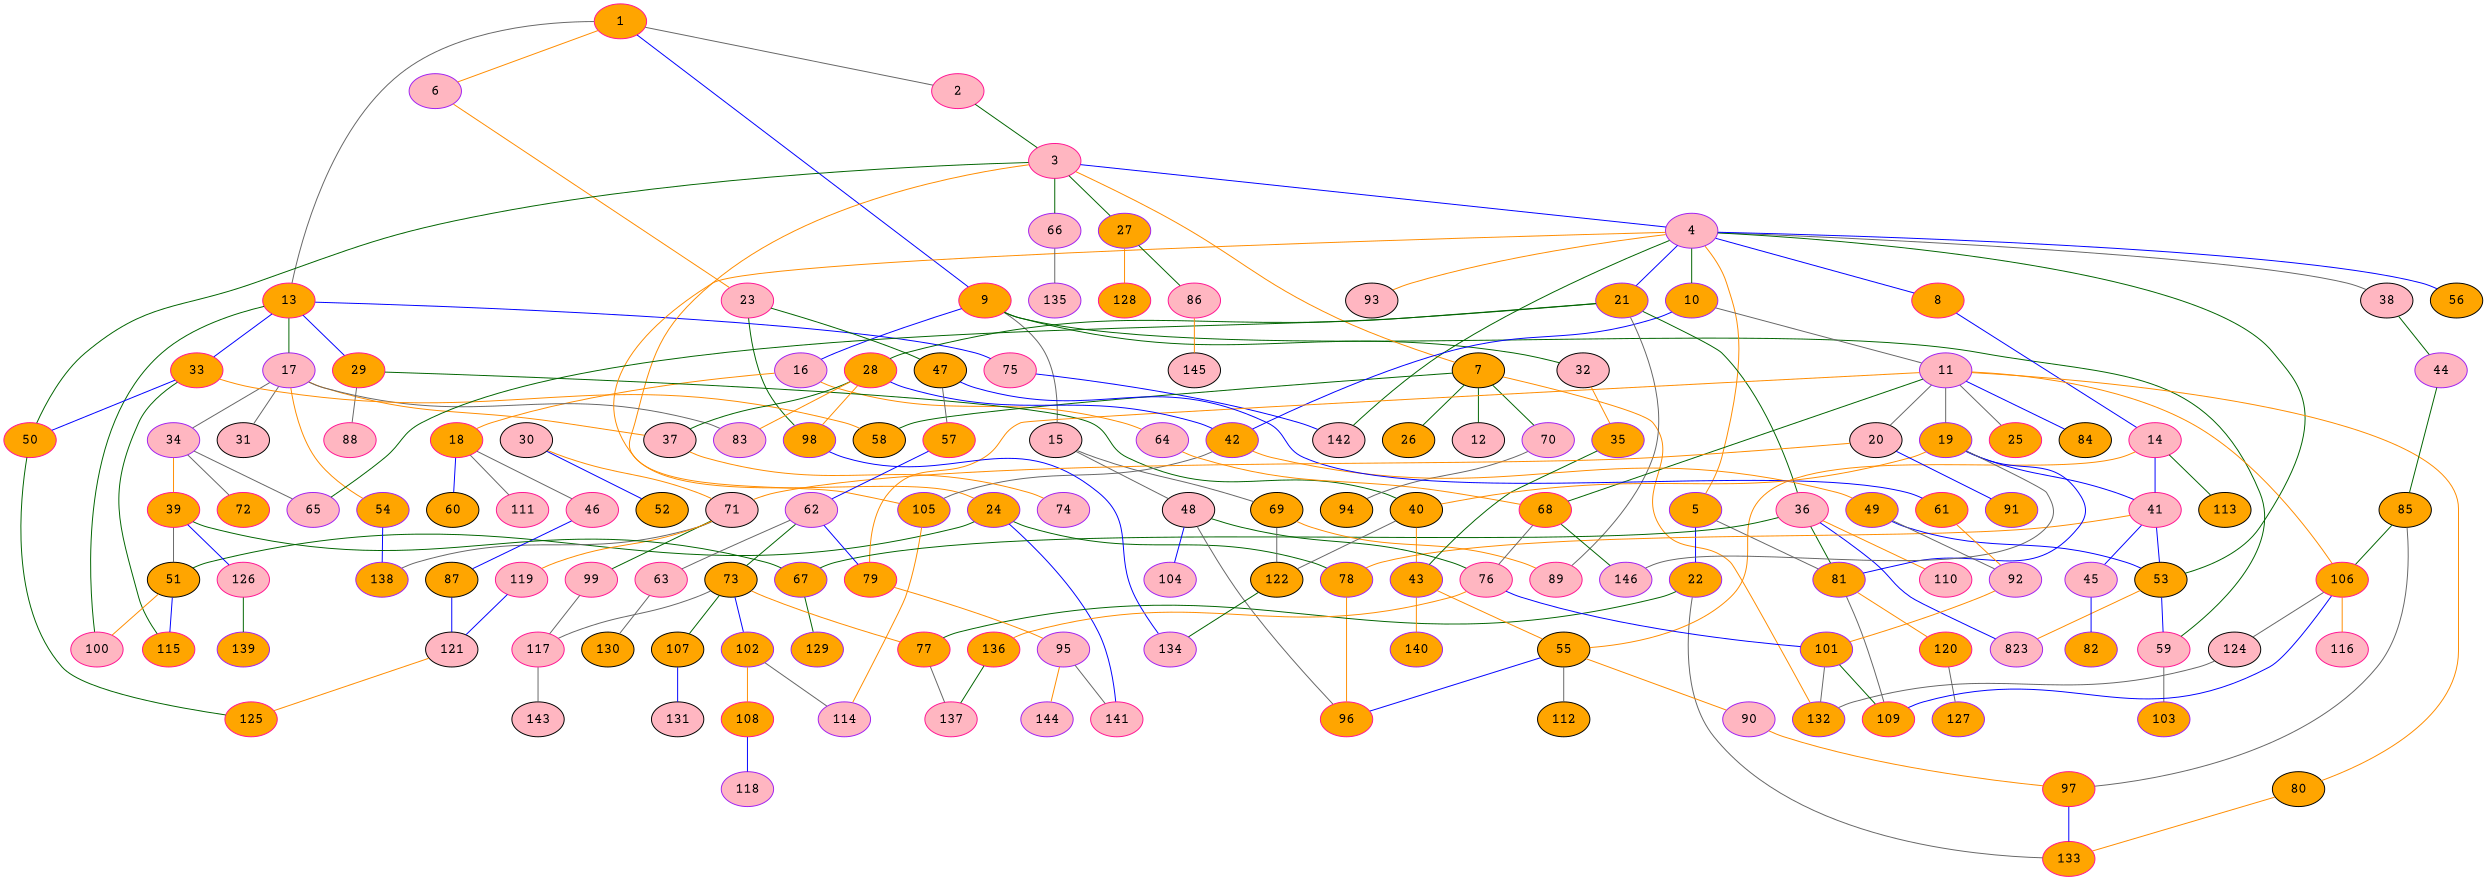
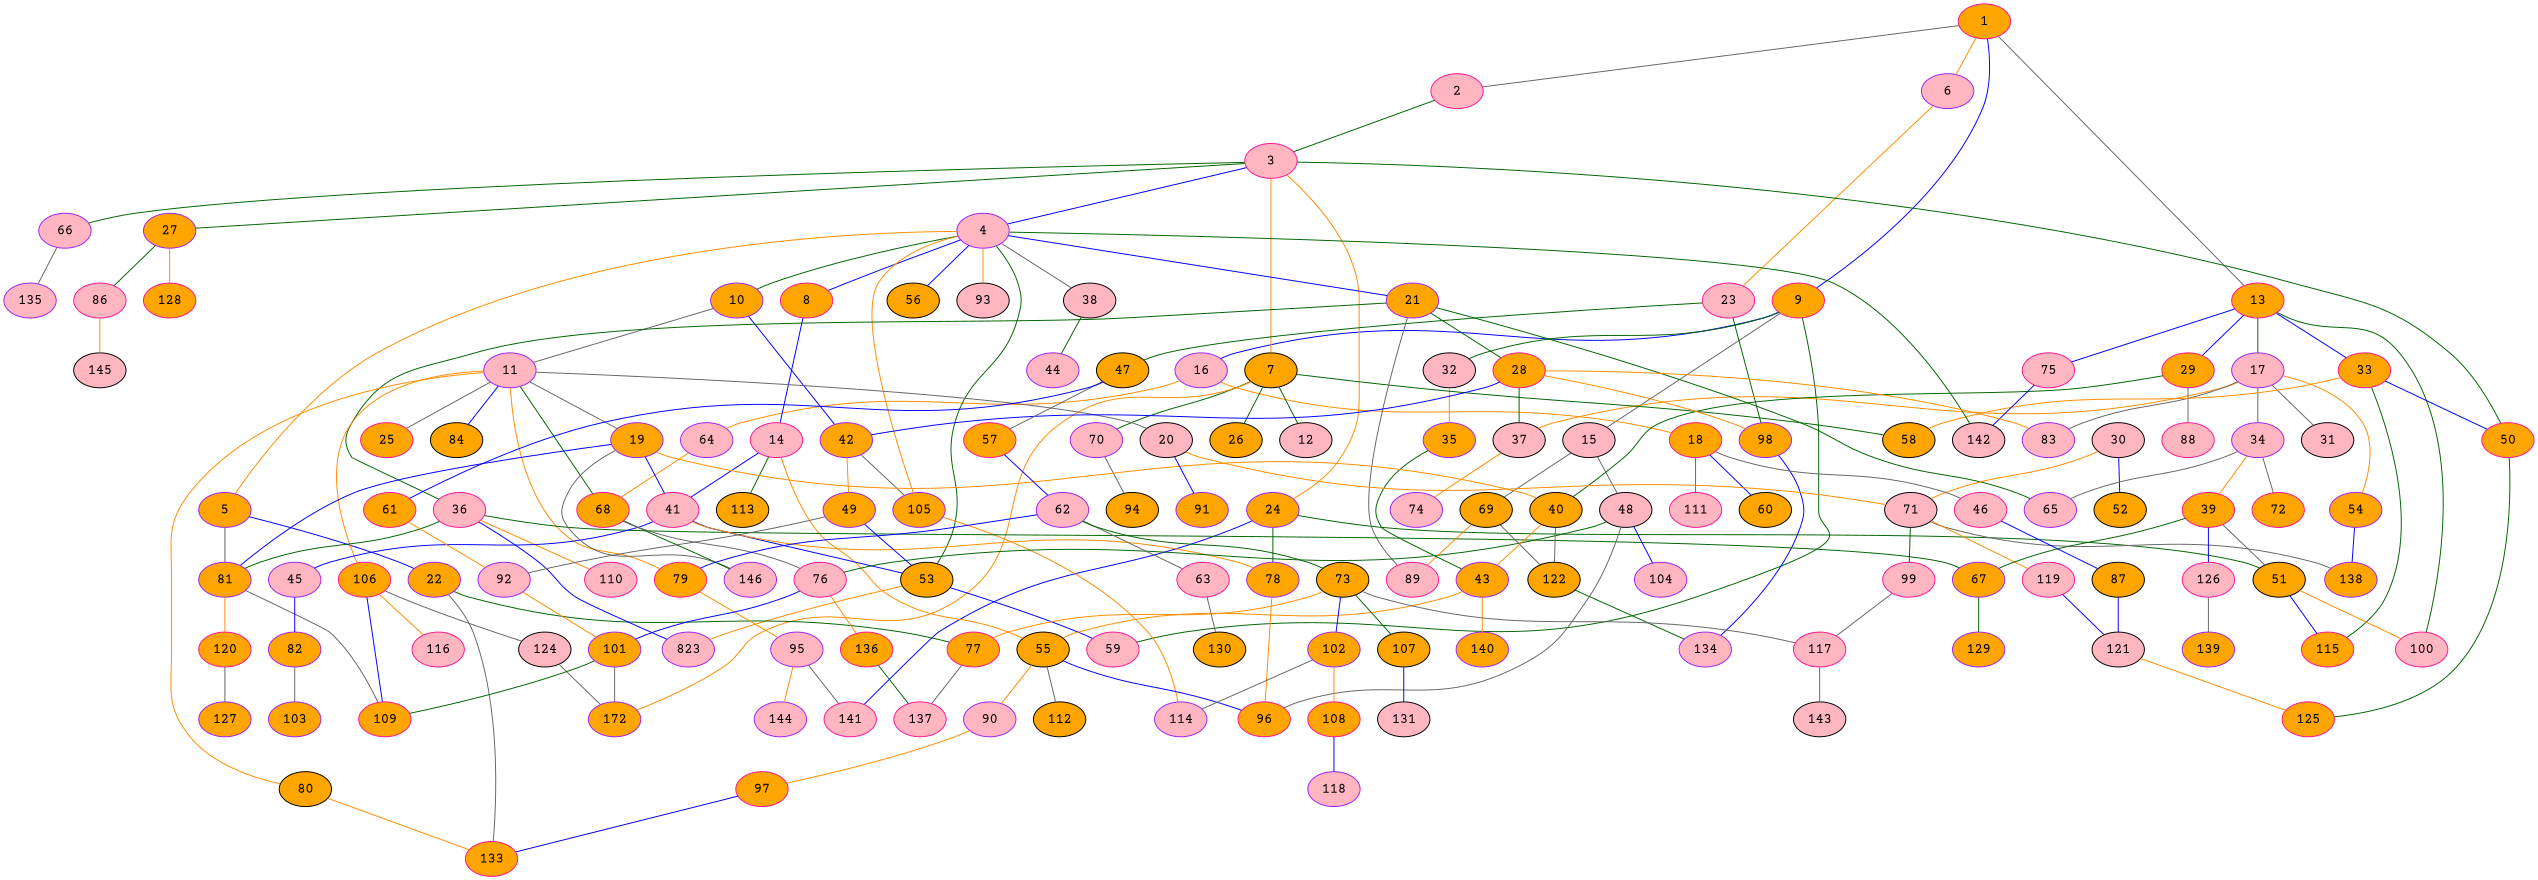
(2405, 510) -> none
(243, 615) -> (2208, 615)
(2164, 685) -> (295, 685)
(1819, 719) -> (615, 719)
